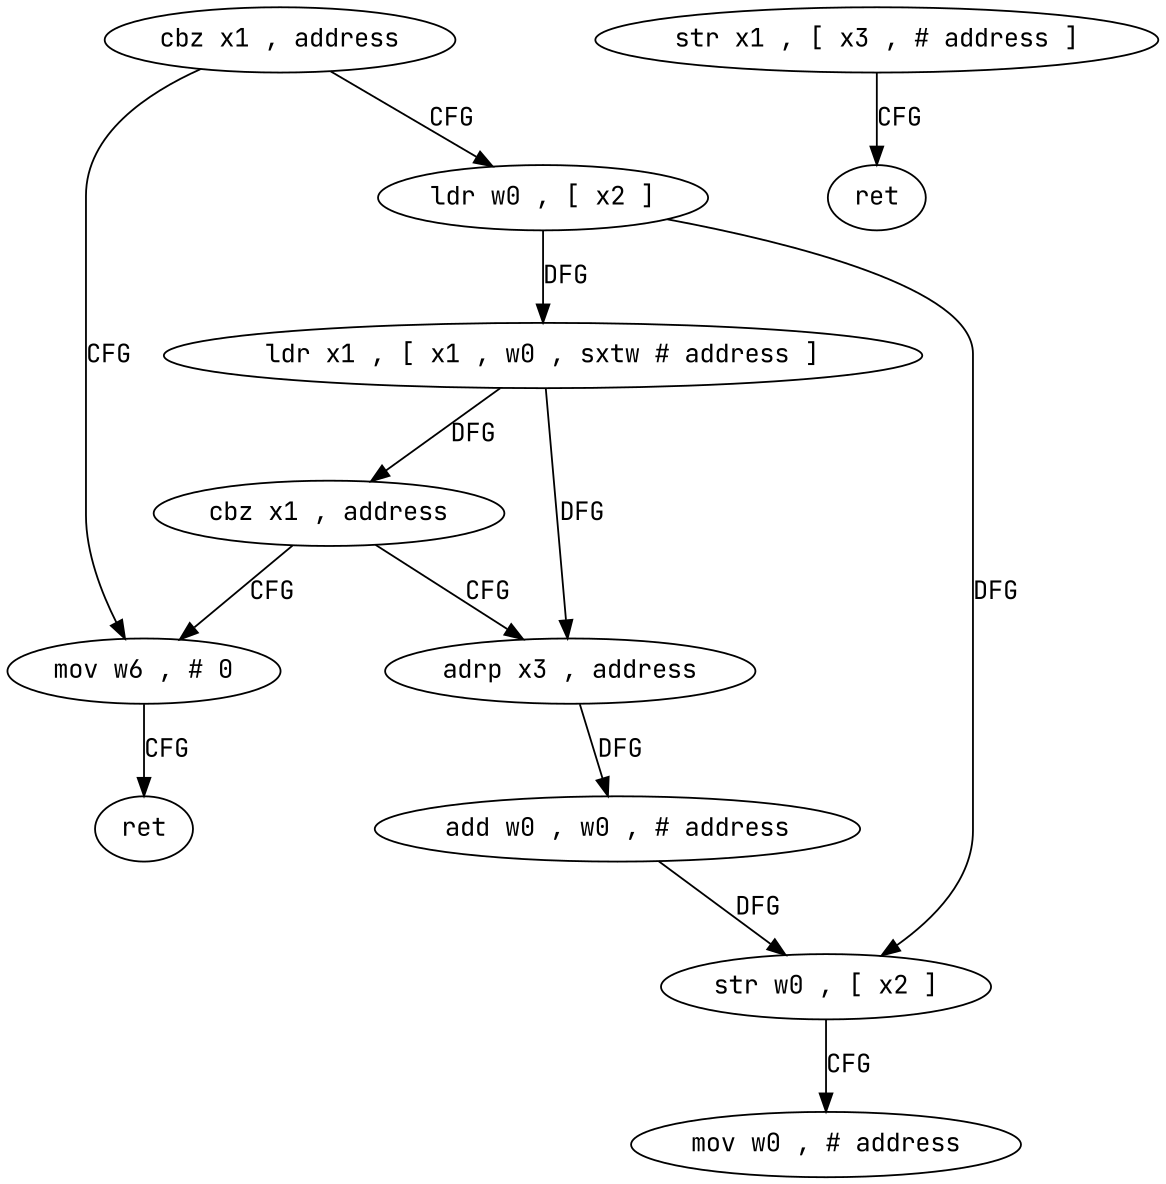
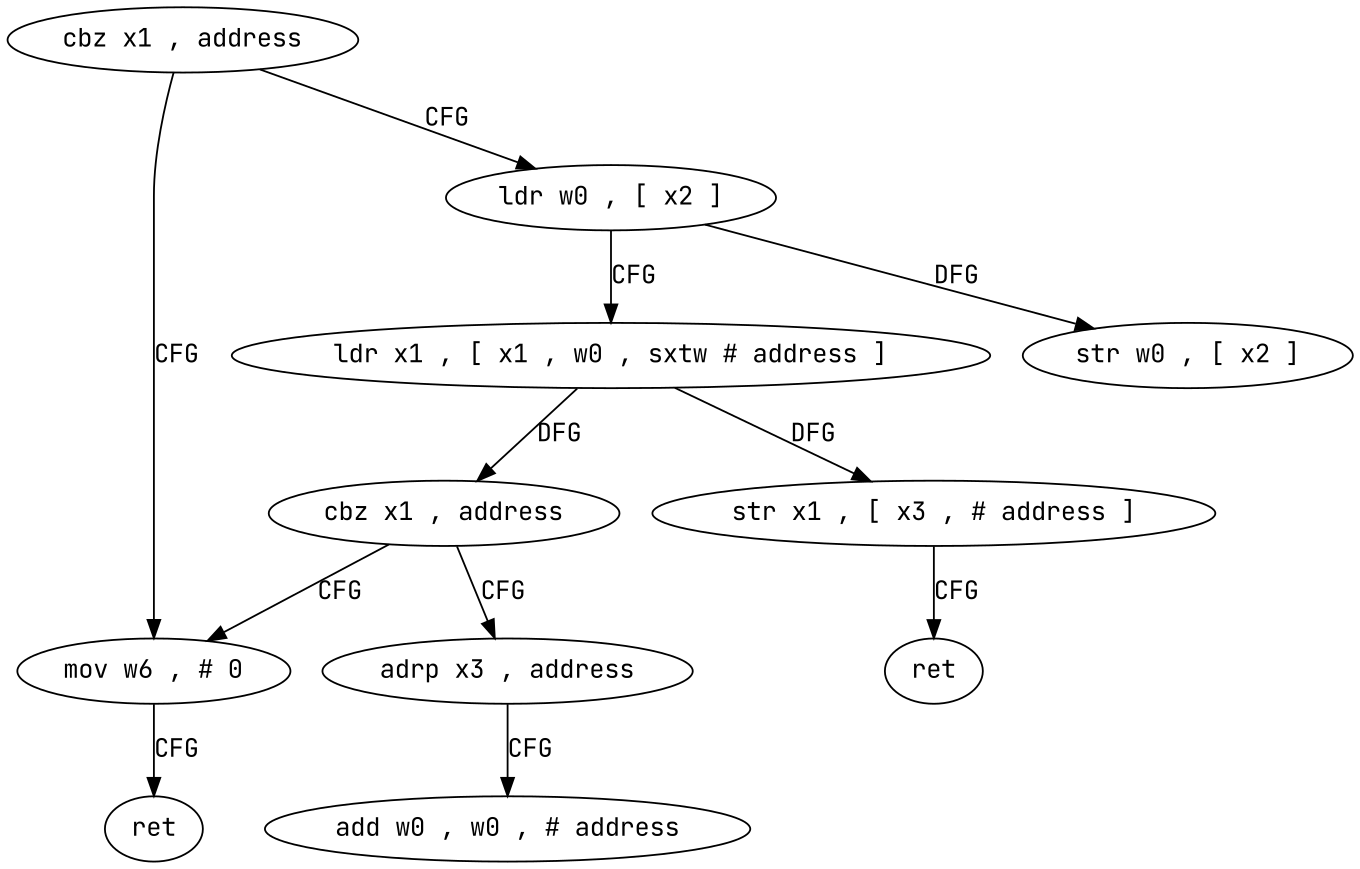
(566, 277) -> (634, 277)
(556, 504) -> (764, 431)
(620, 750) -> (530, 750)
(715, 903) -> none
(826, 1145) -> none
